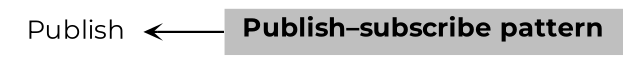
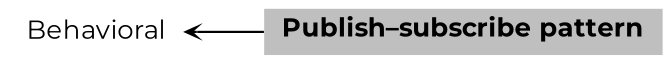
(77, 32) -> (97, 32)
